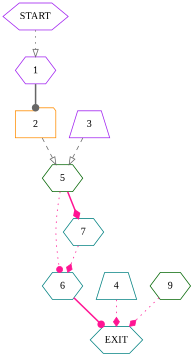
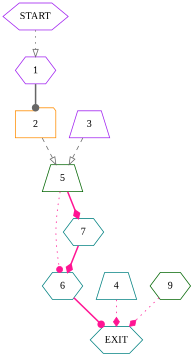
(63, 178) -> (63, 178)
(75, 255) -> (75, 255)
